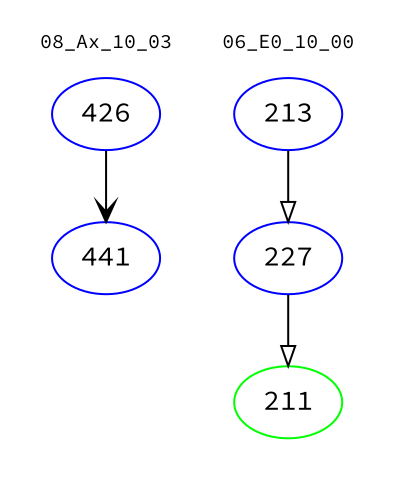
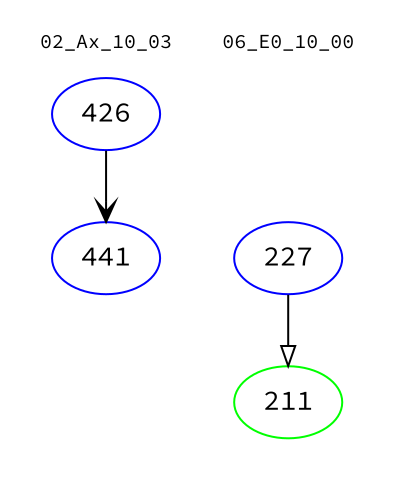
(107, 43) -> (107, 43)
(288, 114) -> none
